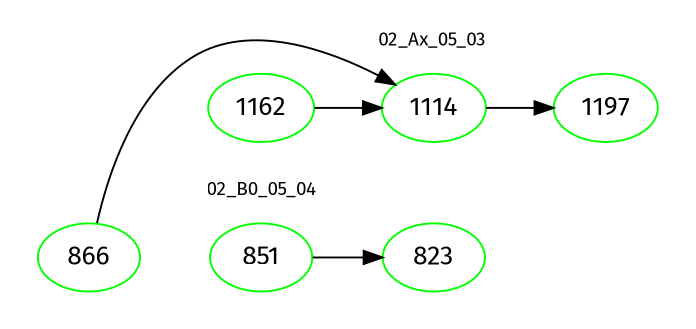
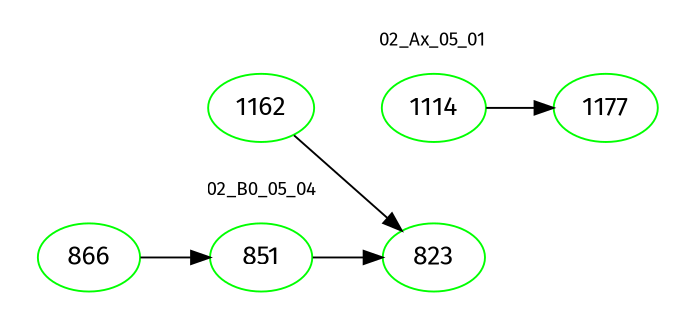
(433, 41) -> (433, 41)
(176, 69) -> (166, 257)
(339, 108) -> (350, 185)
(606, 108) -> (606, 108)
